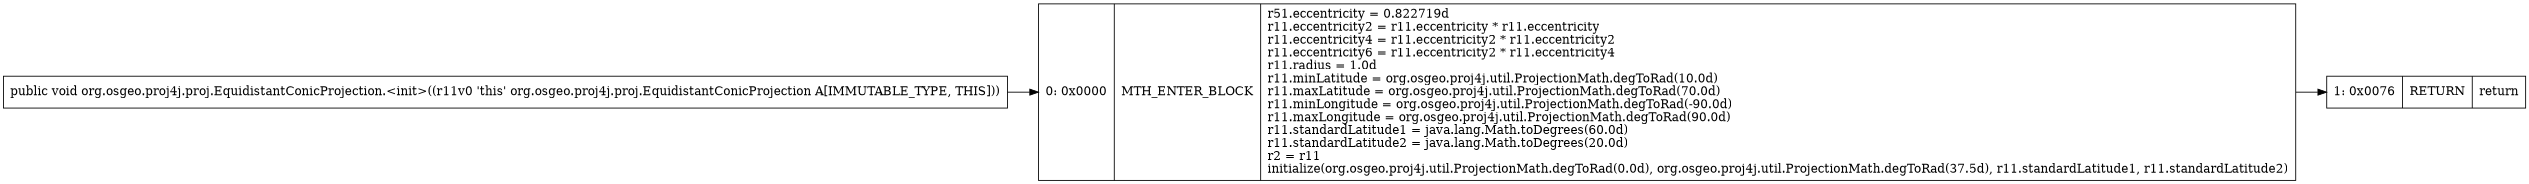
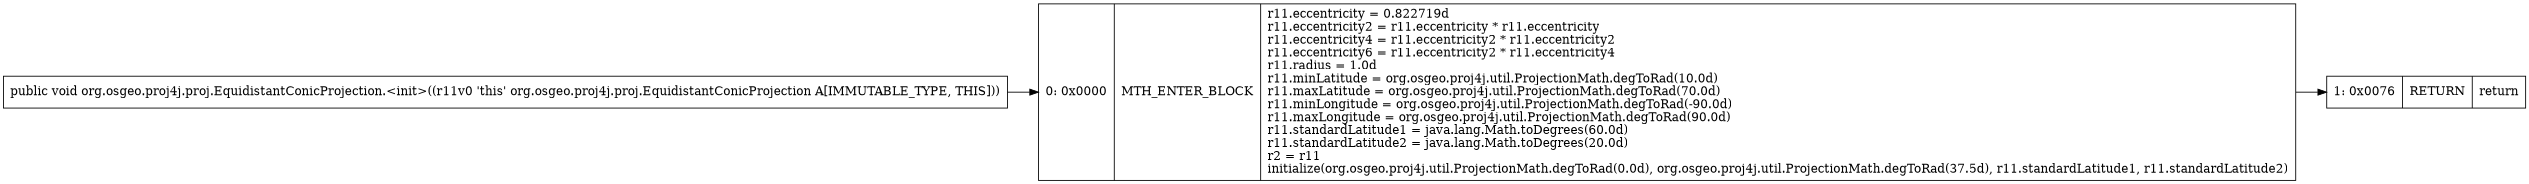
(1358, 14) -> (1358, 14)
